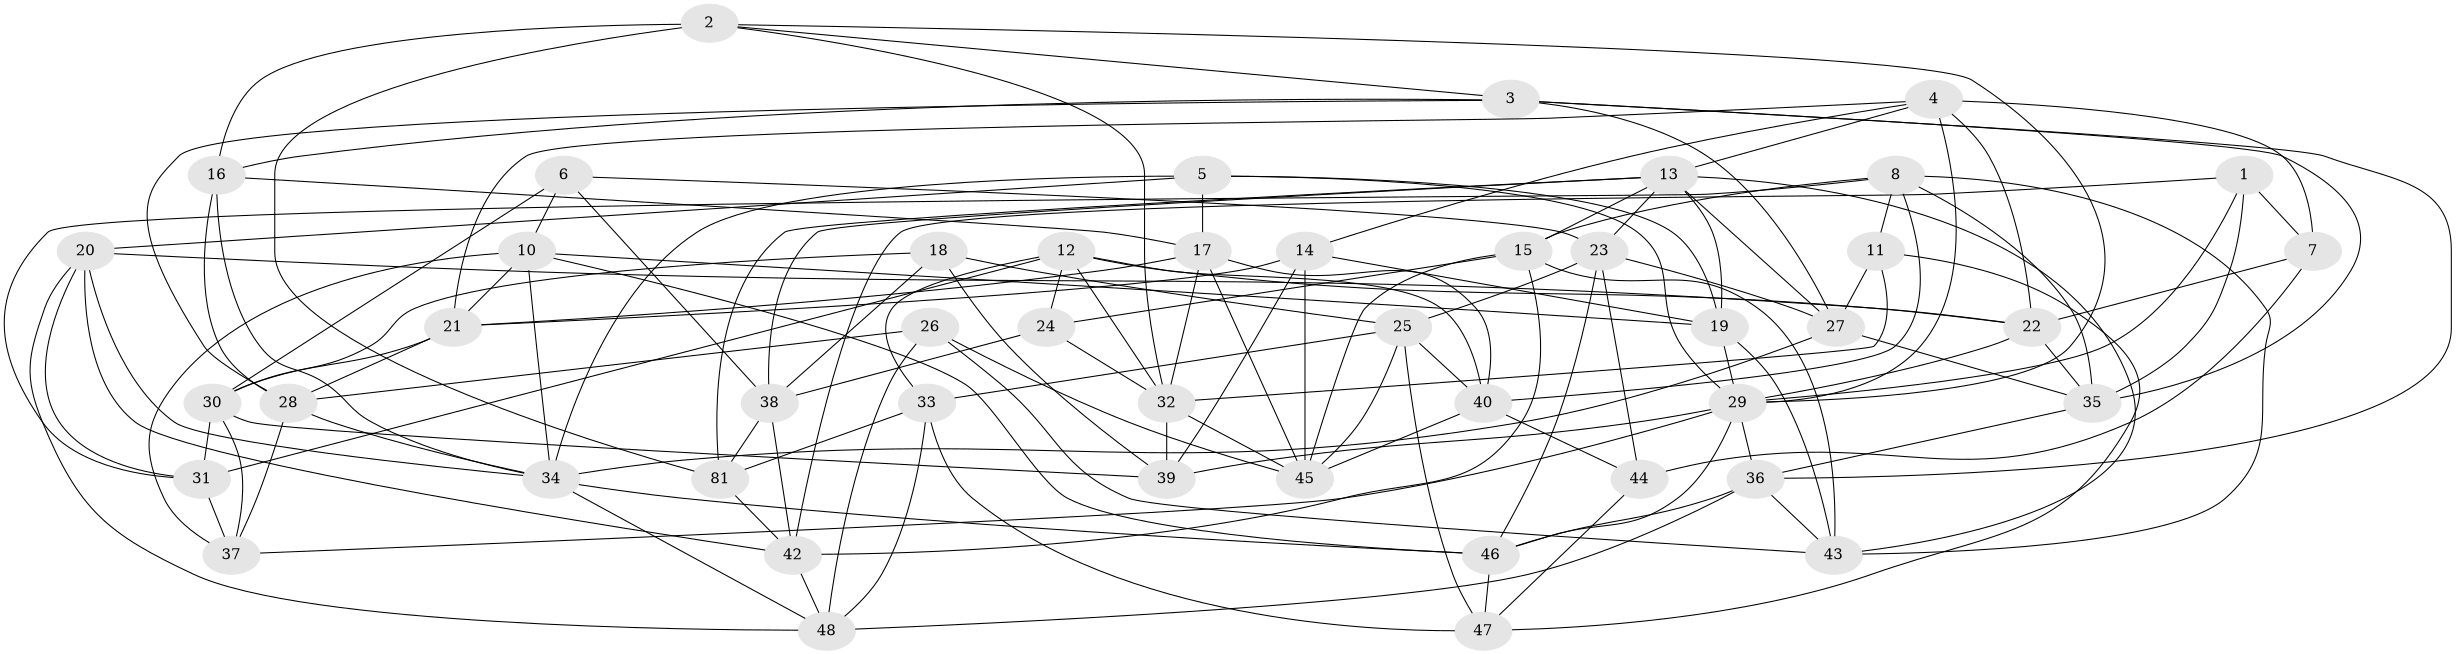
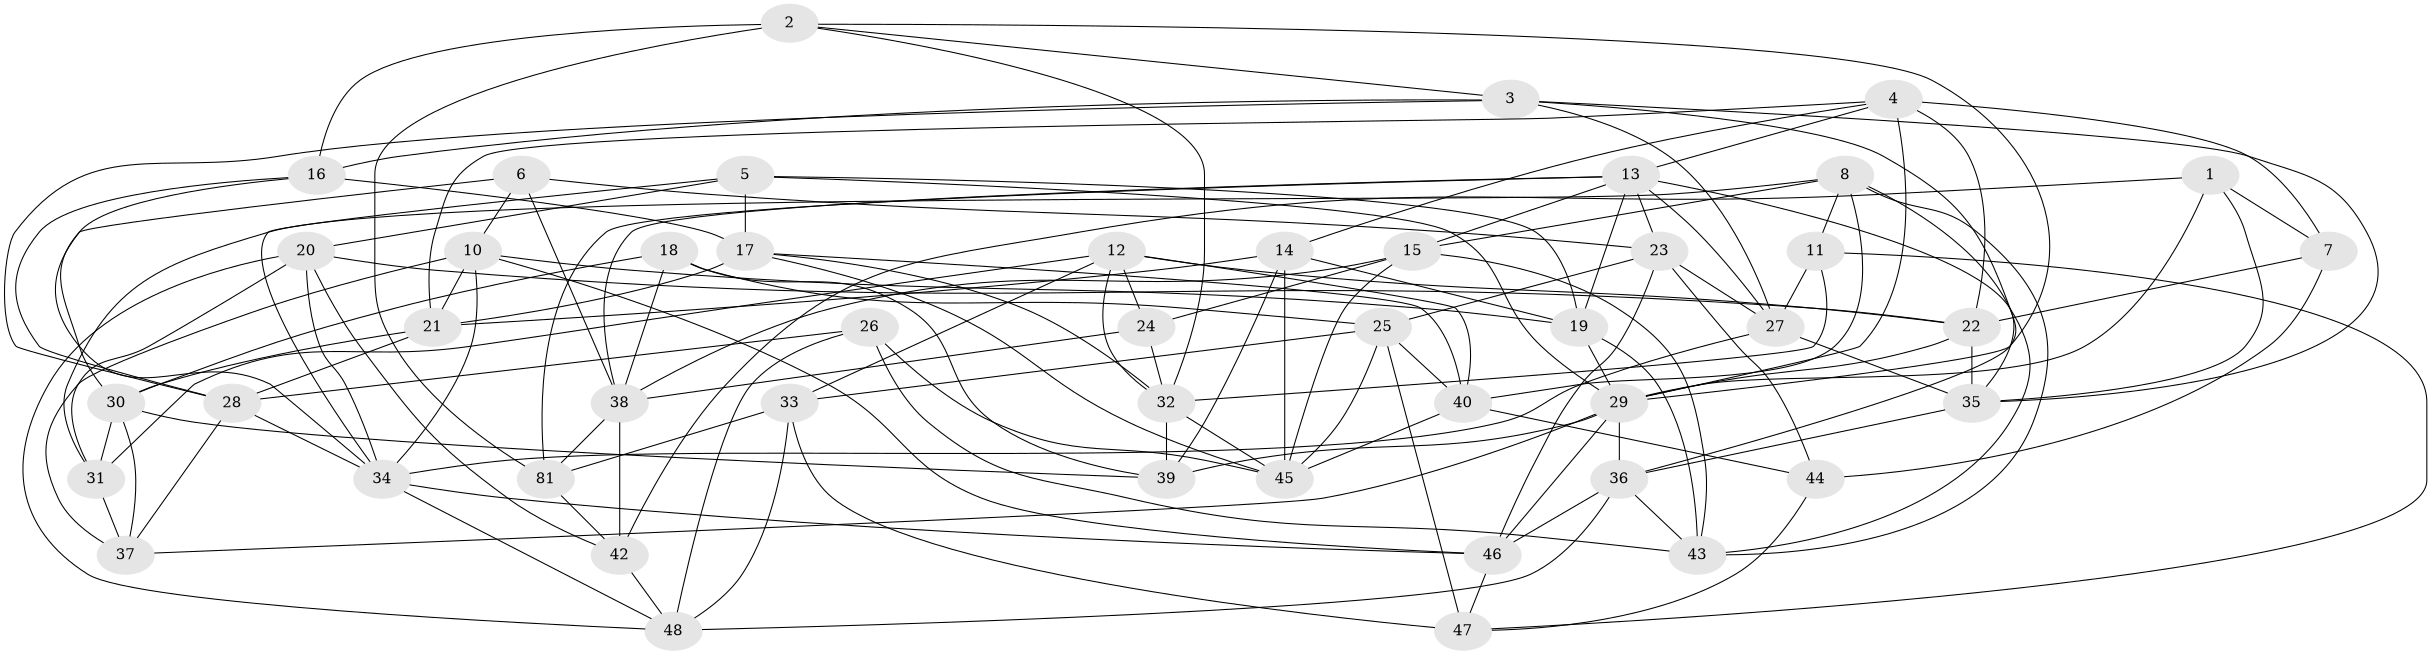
(1239, 520) -> (834, 308)
